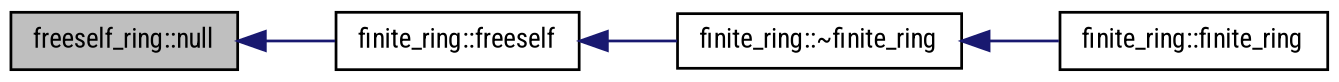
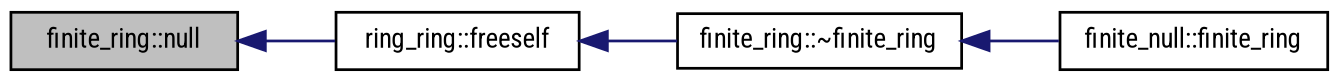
(124, 41) -> (124, 41)
(458, 41) -> (458, 41)
(1194, 41) -> (1194, 41)
